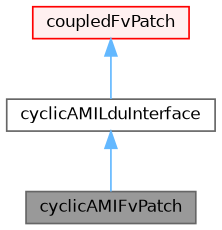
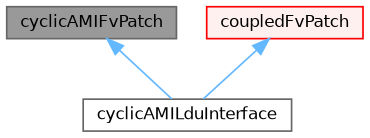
(111, 170) -> (146, 75)
